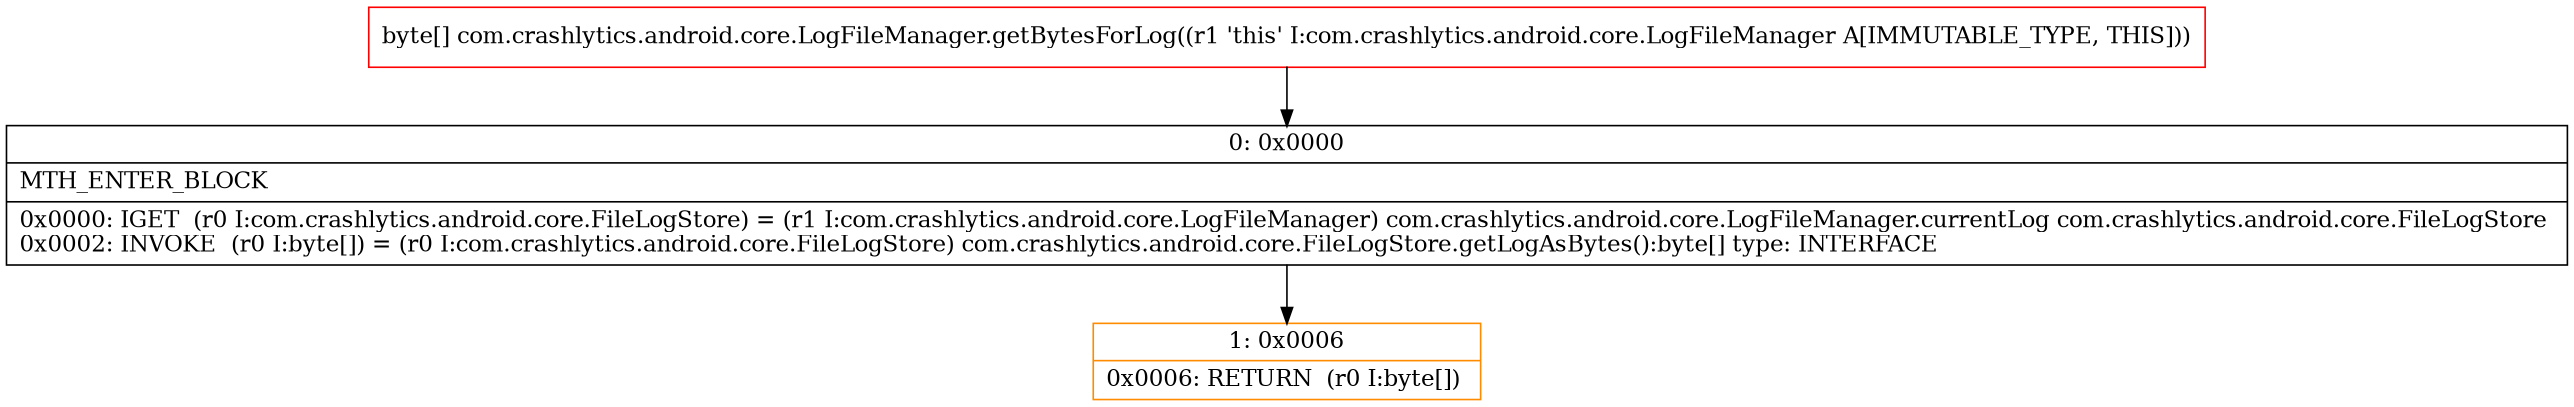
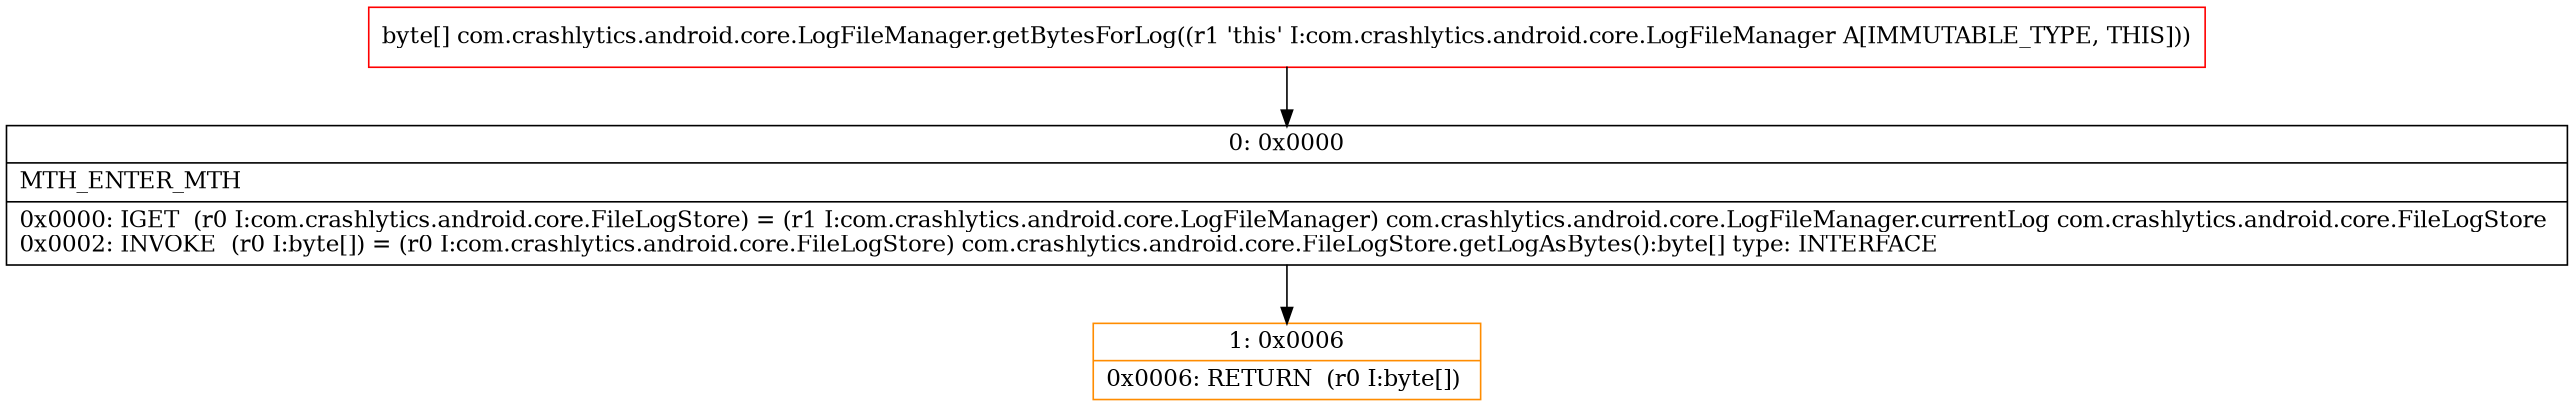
(144, 182) -> (130, 182)
